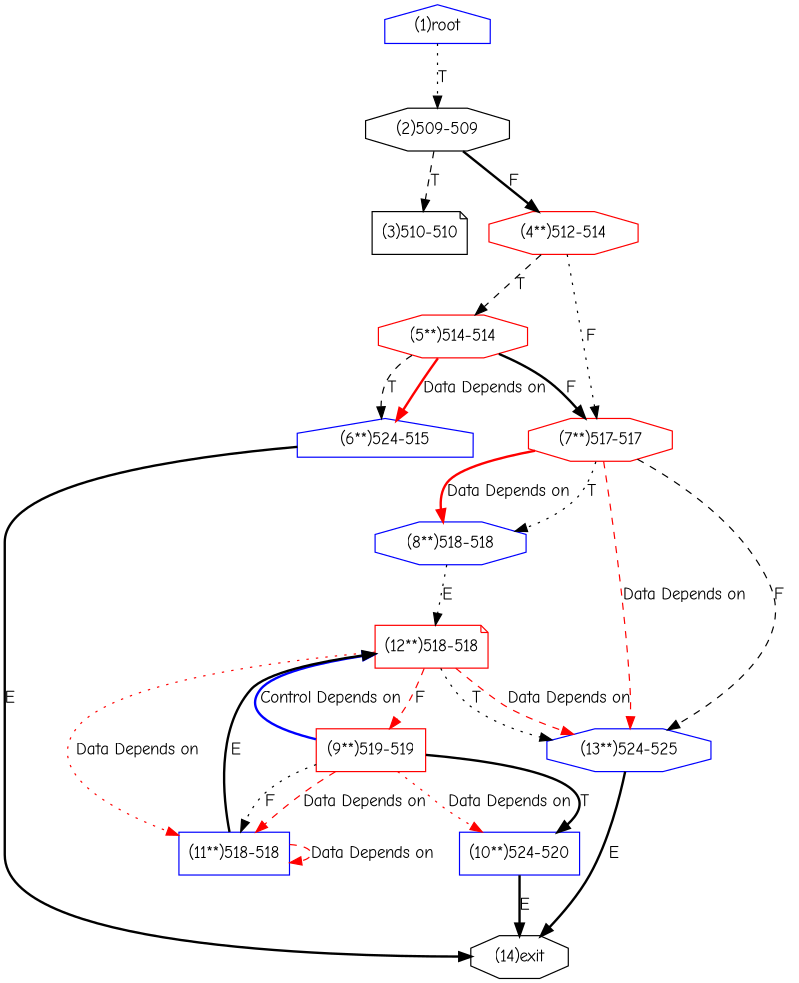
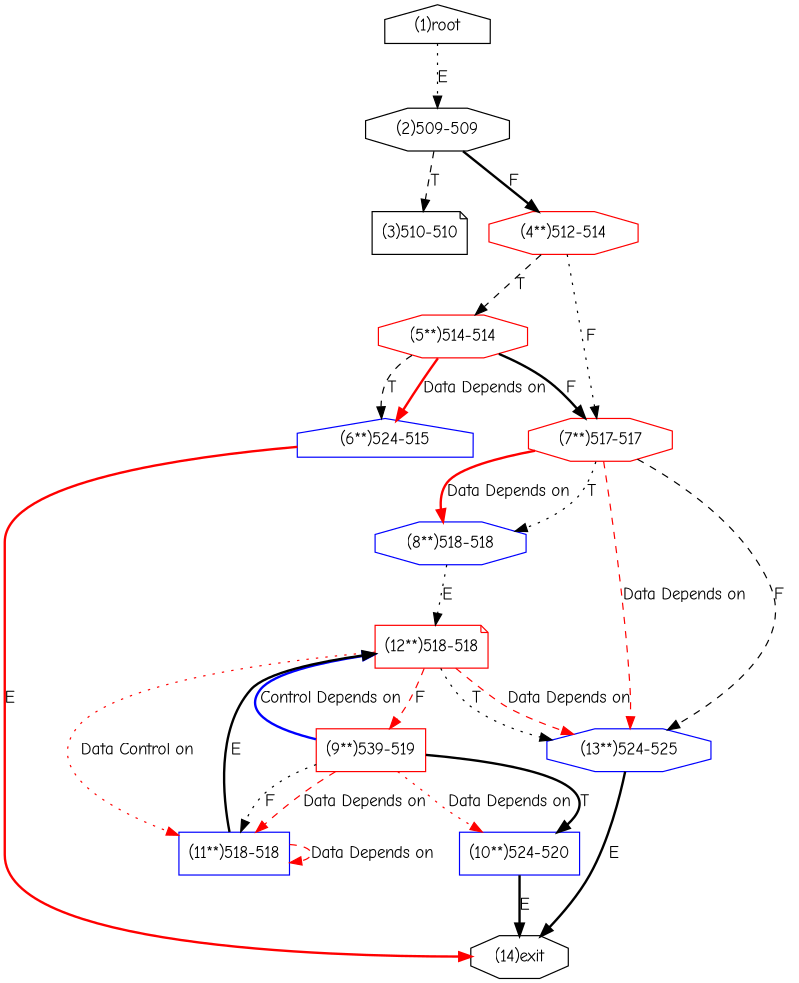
(438, 26) -> (438, 26)
(443, 78) -> (443, 78)
(137, 750) -> (137, 750)
(371, 750) -> (371, 750)
(5, 781) -> (5, 781)
